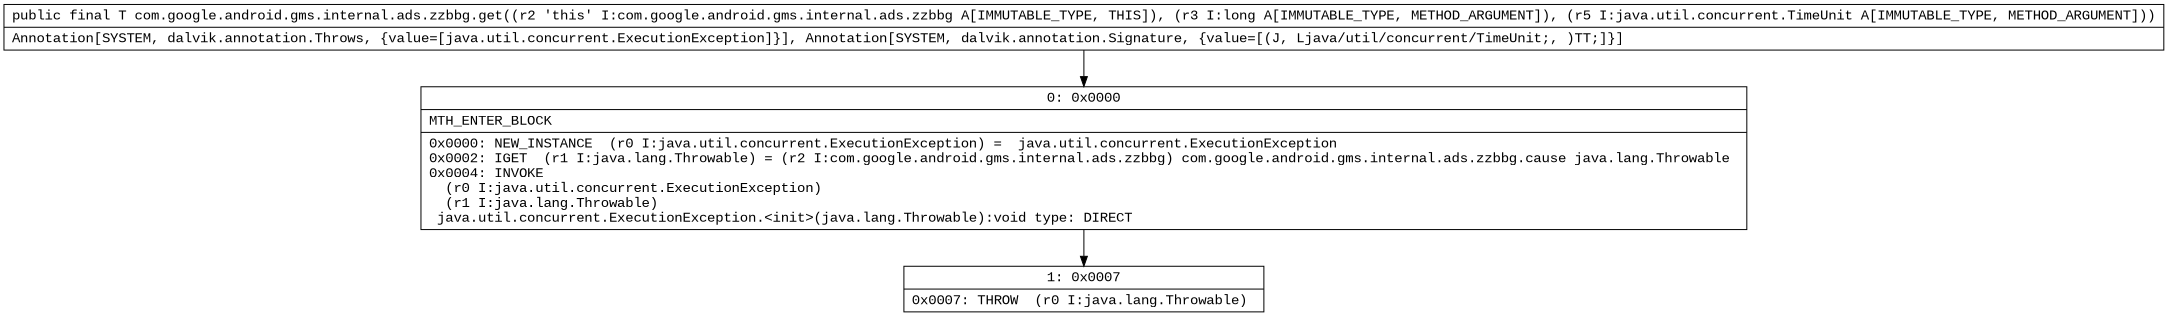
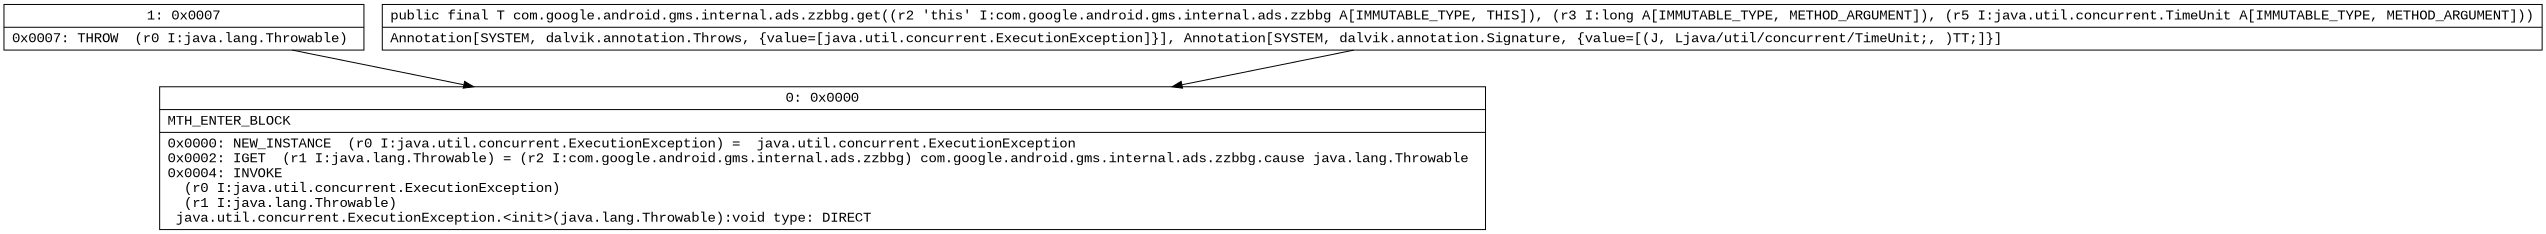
(1084, 243) -> (378, 67)
